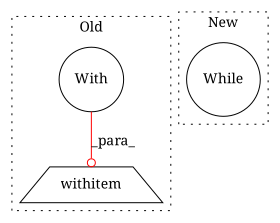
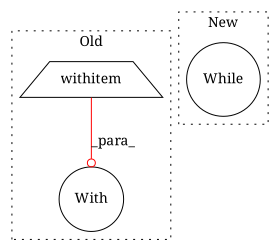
(91, 135) -> (91, 128)
